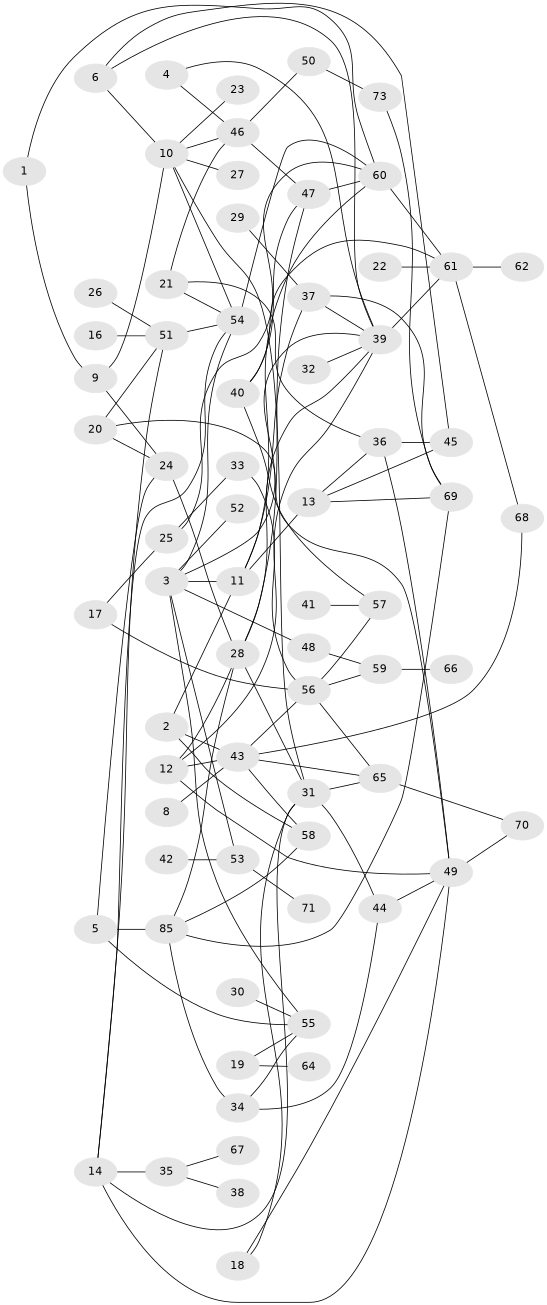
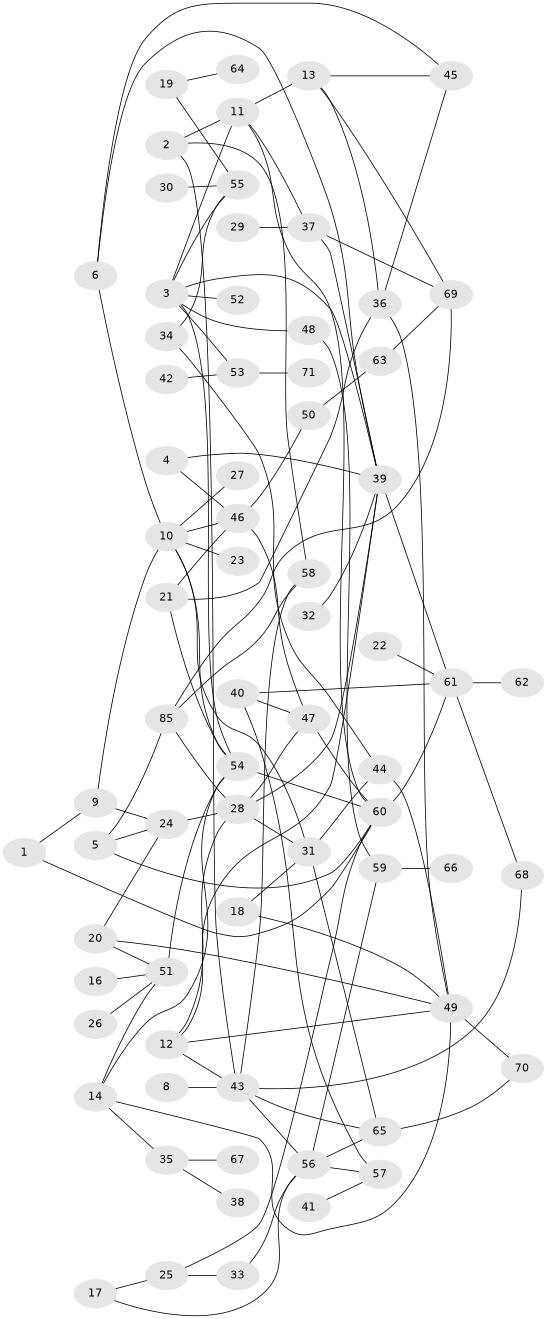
(380, 97) -> (380, 361)
(190, 1001) -> (252, 887)
(189, 1023) -> none
(287, 1093) -> none
